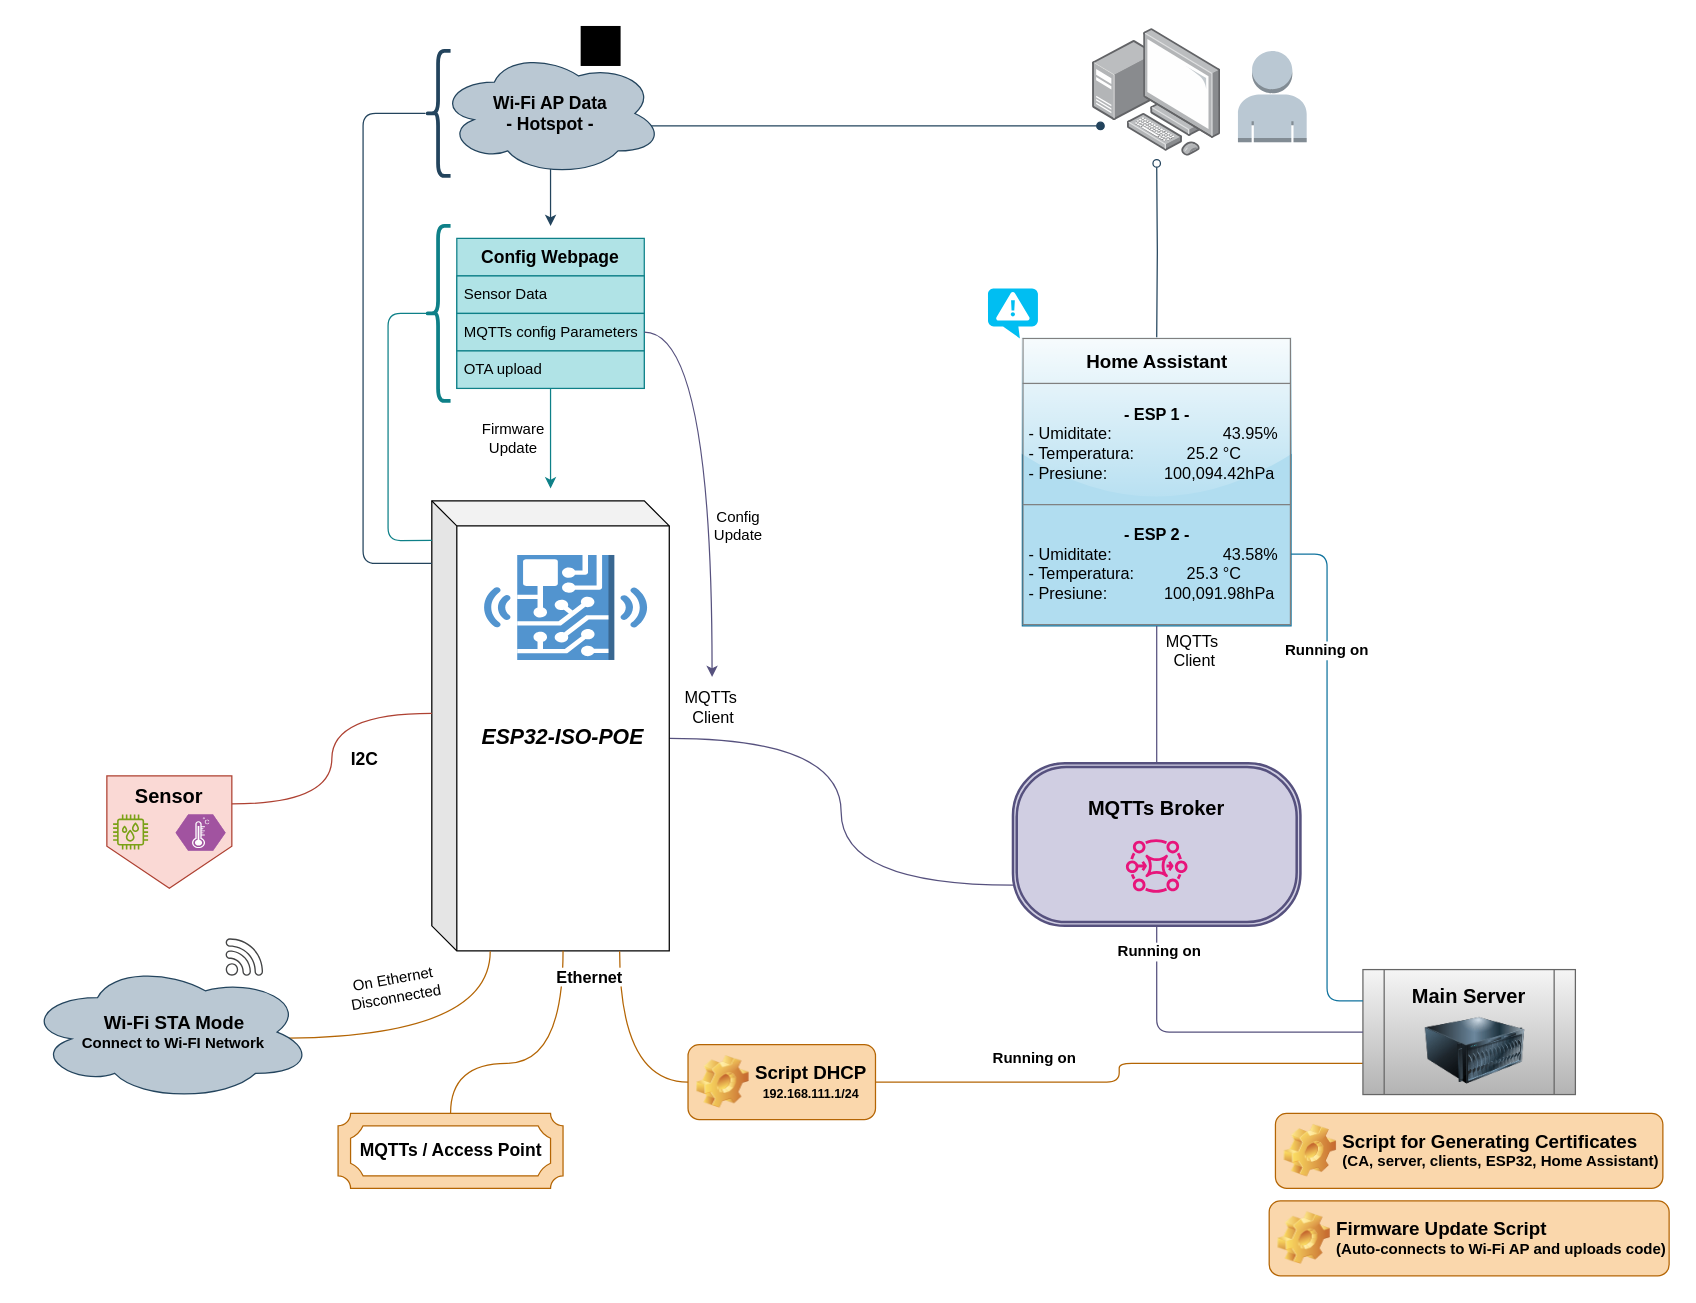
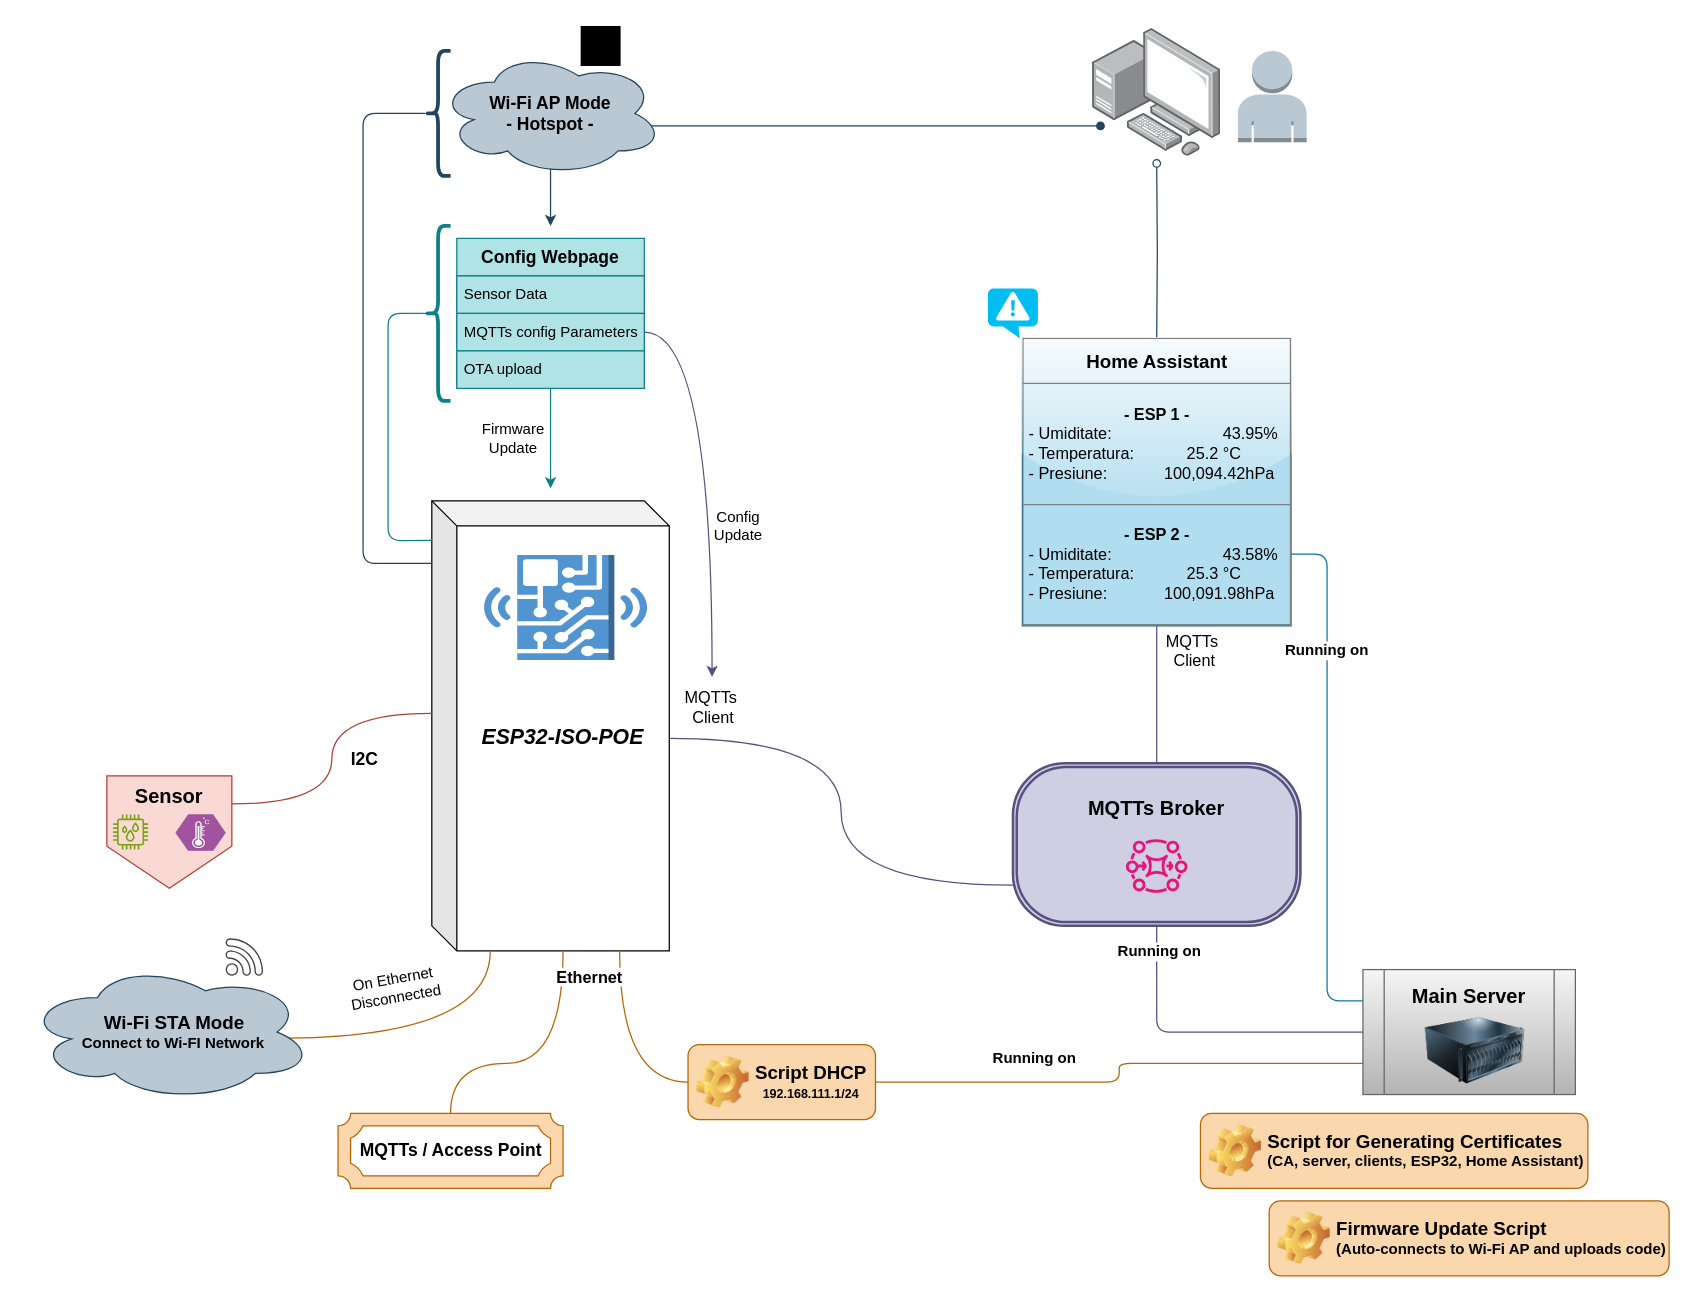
(551, 113) -> (551, 113)
(1469, 1151) -> (1394, 1151)
